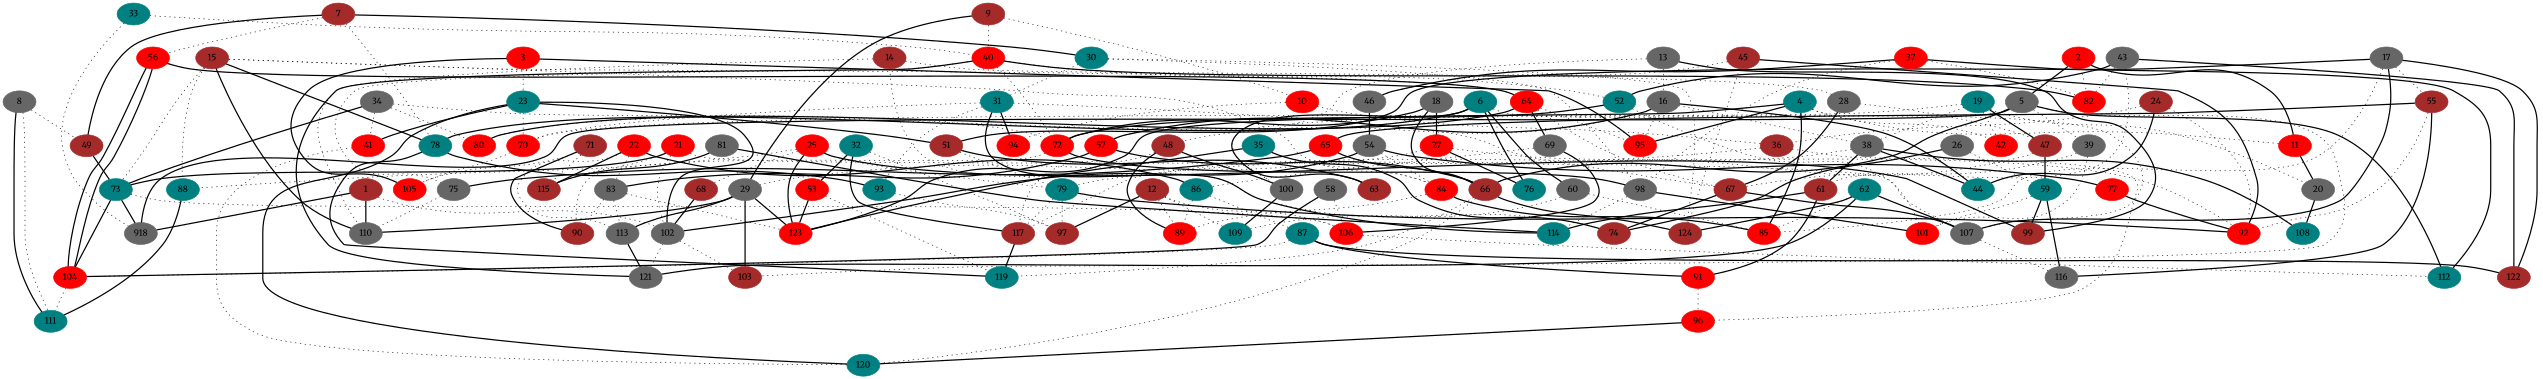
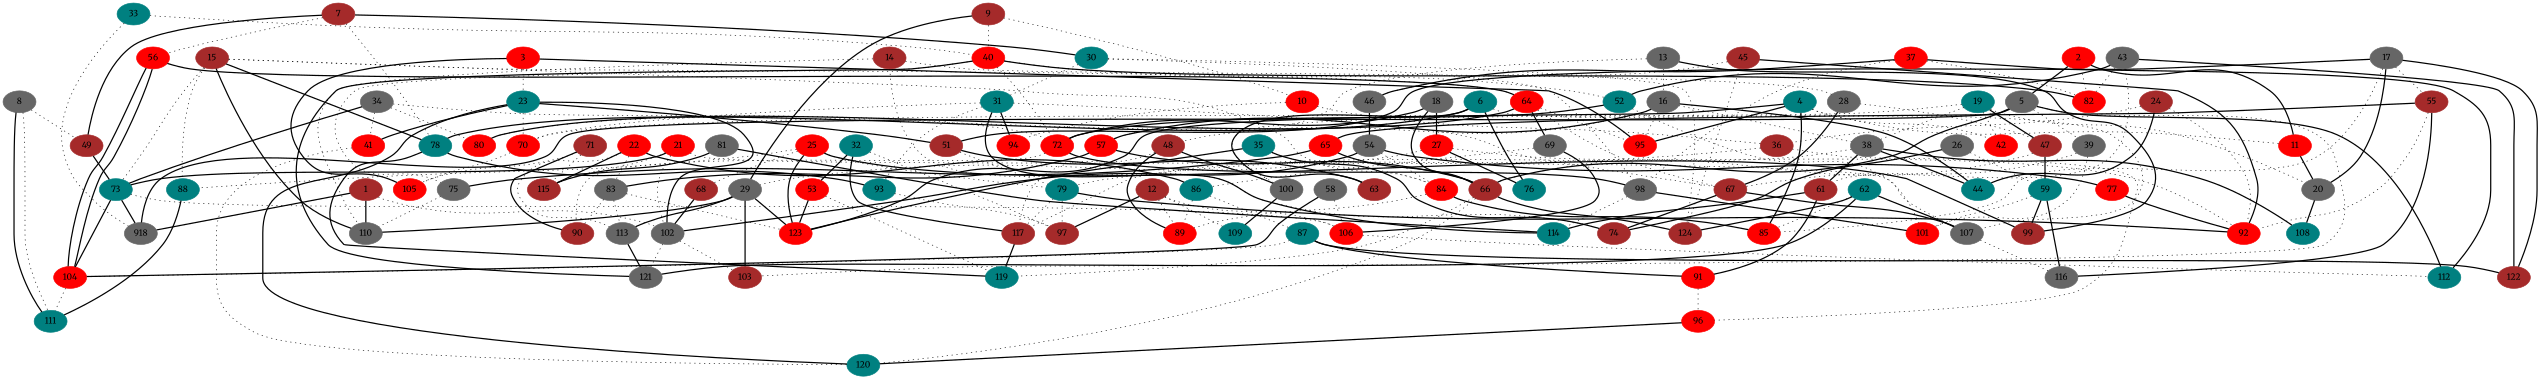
(1573, 190) -> none
(2235, 219) -> (2372, 133)
